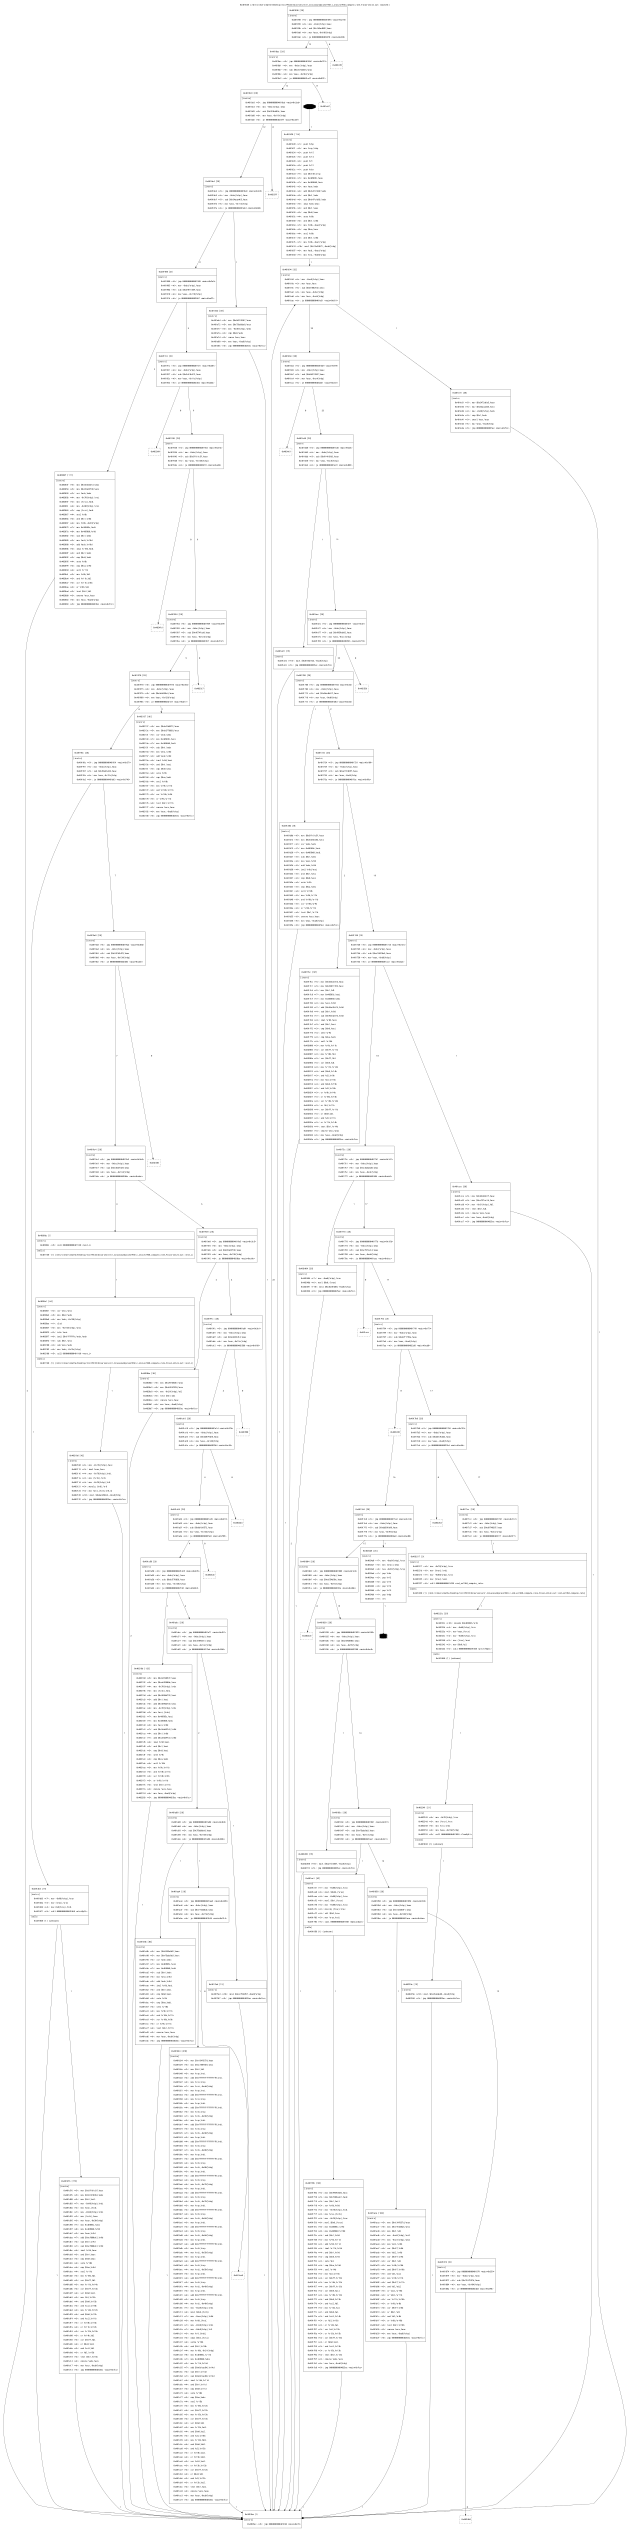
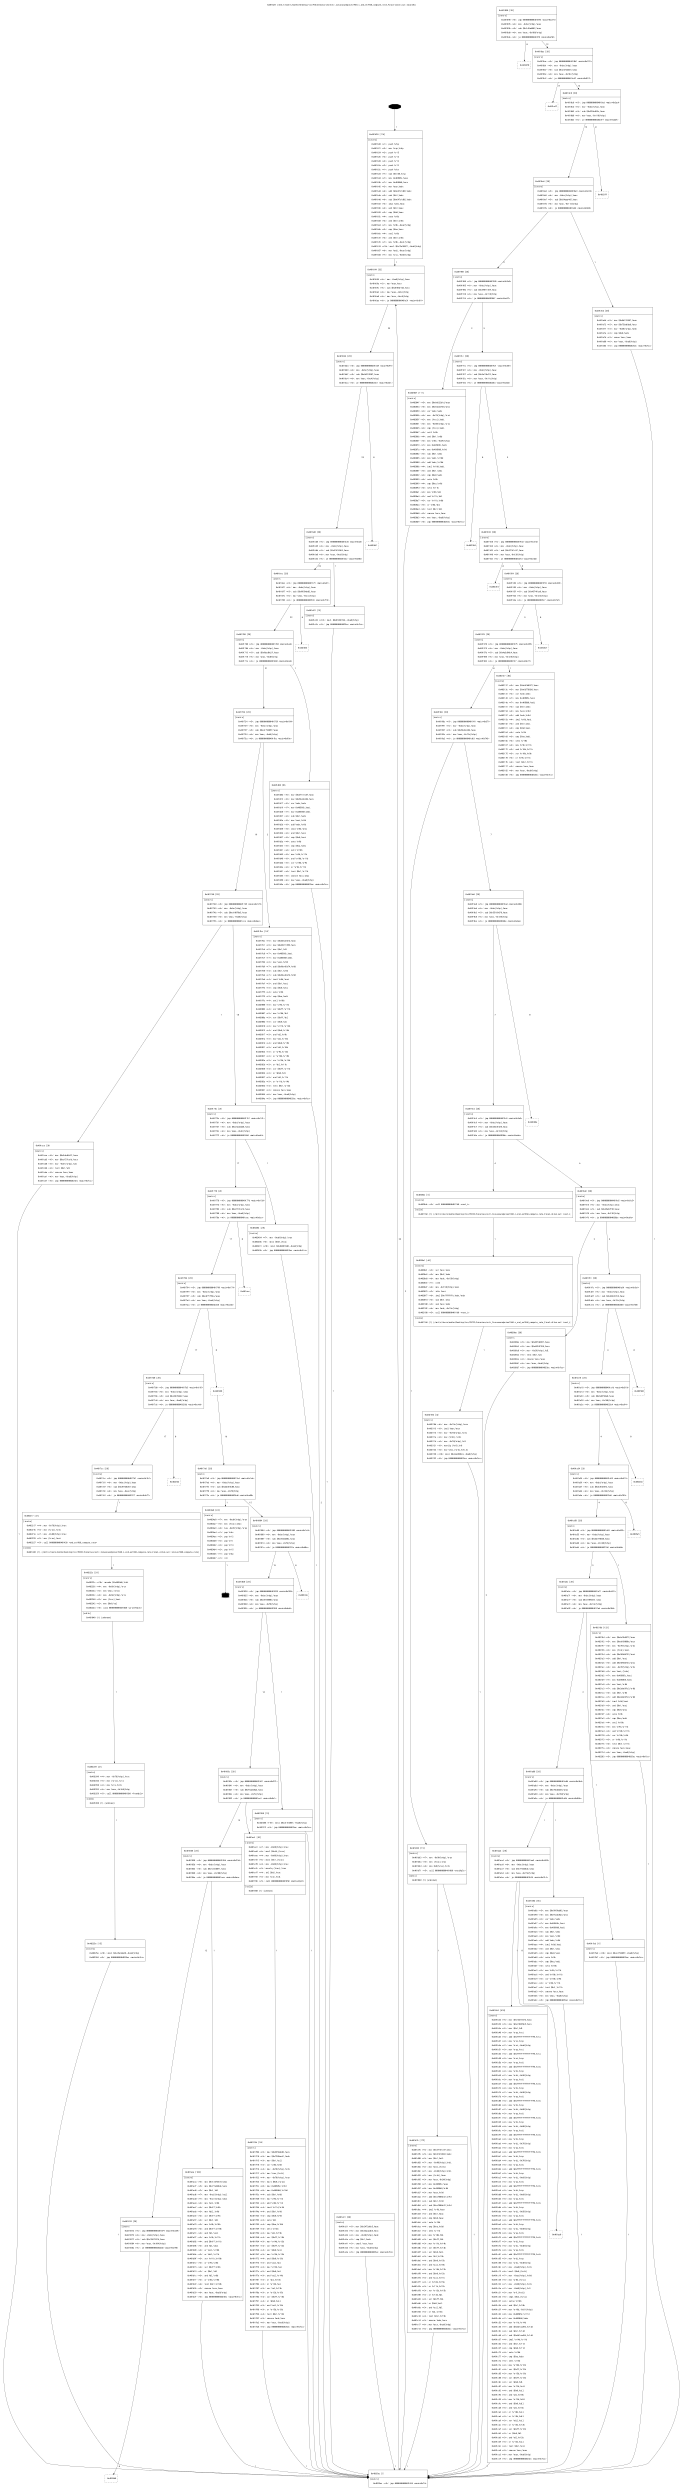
(393, 346) -> none
